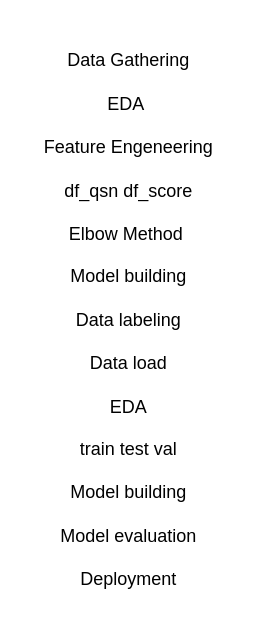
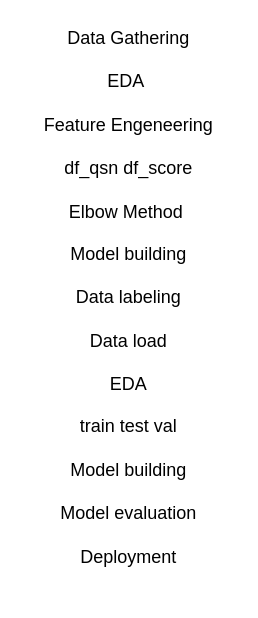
(128, 331) -> (128, 308)
